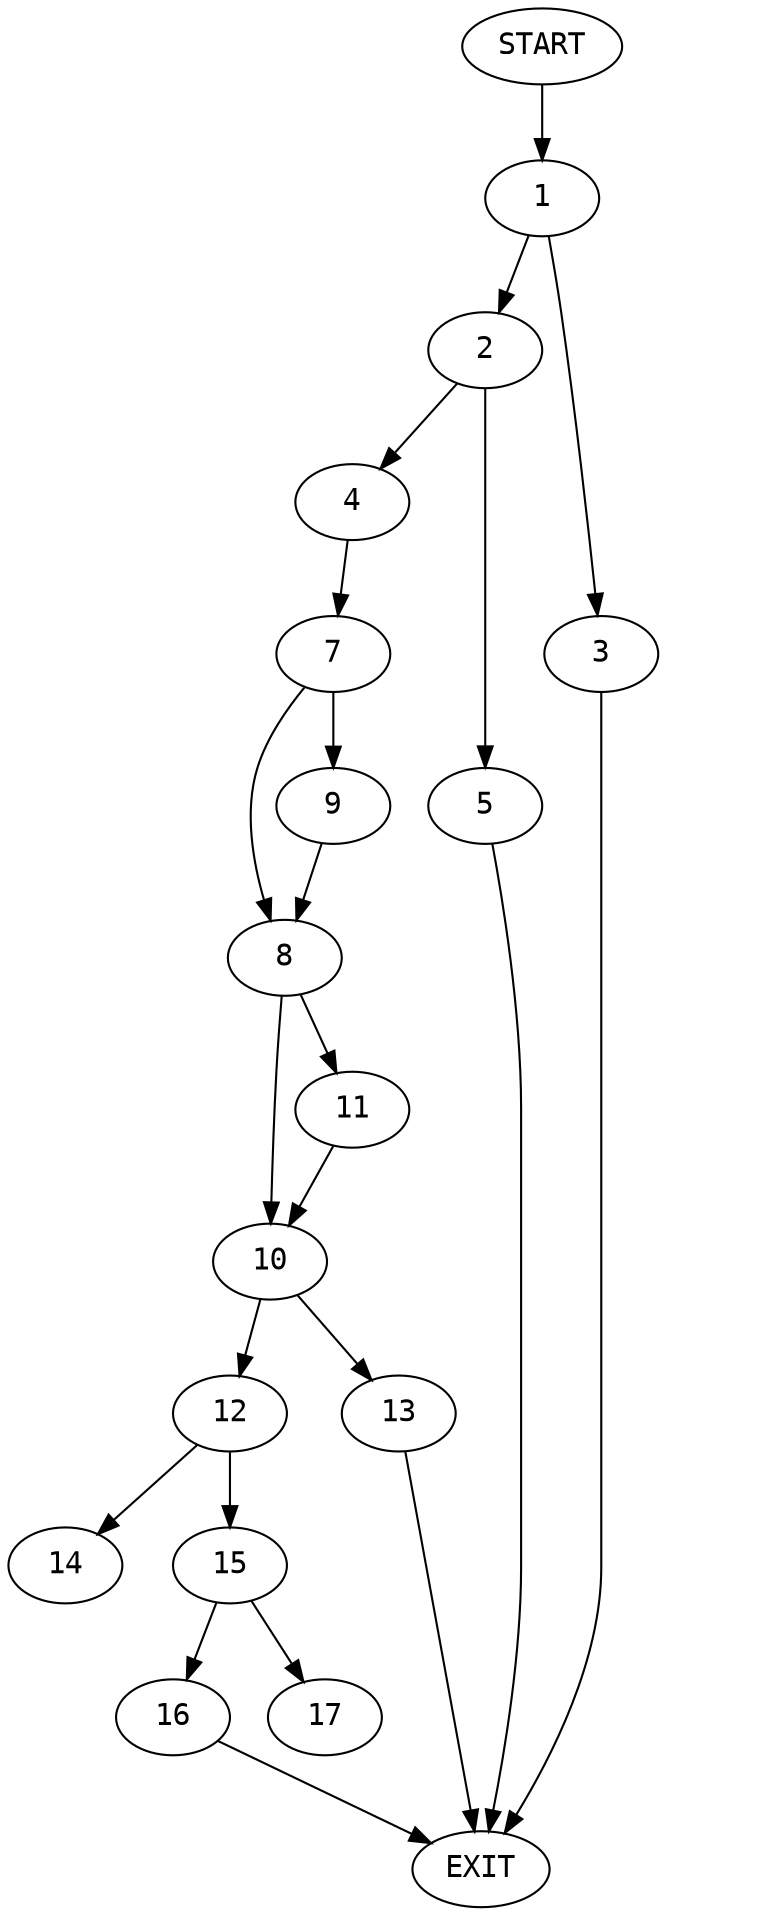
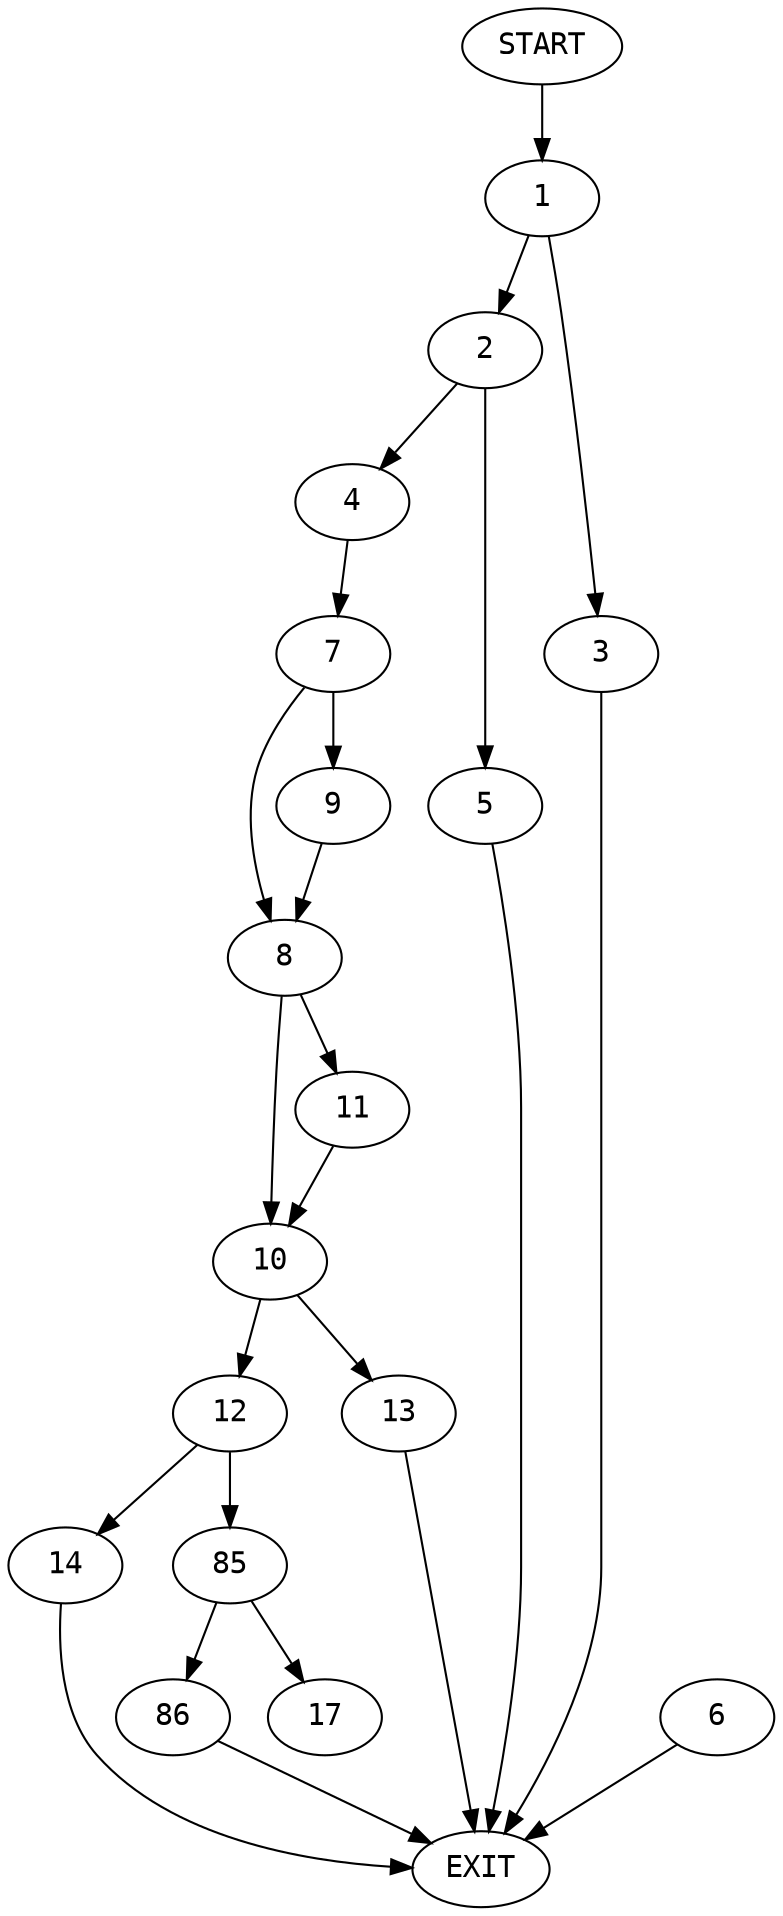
(230, 1565) -> (230, 1565)
(173, 1717) -> (173, 1717)
none -> (717, 1717)
none -> (160, 1806)
